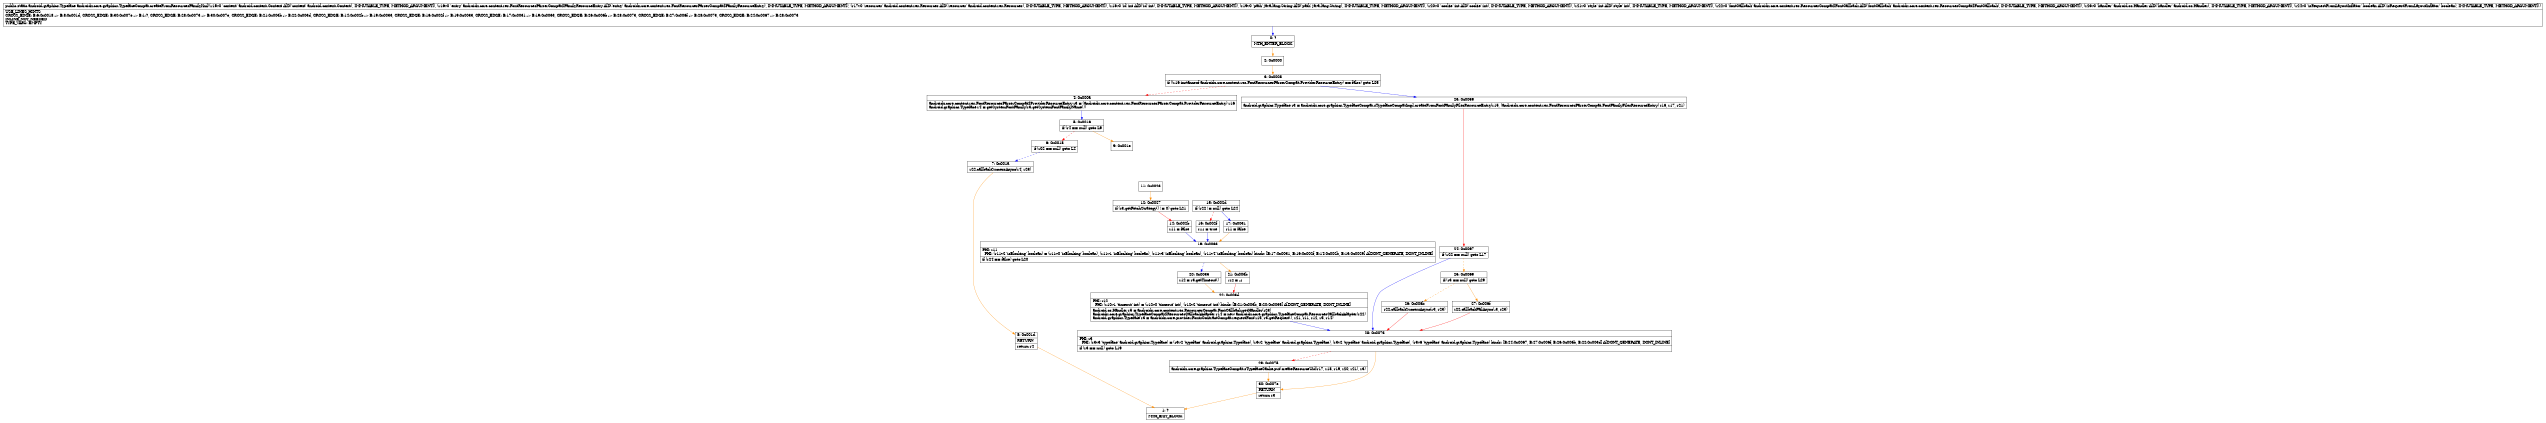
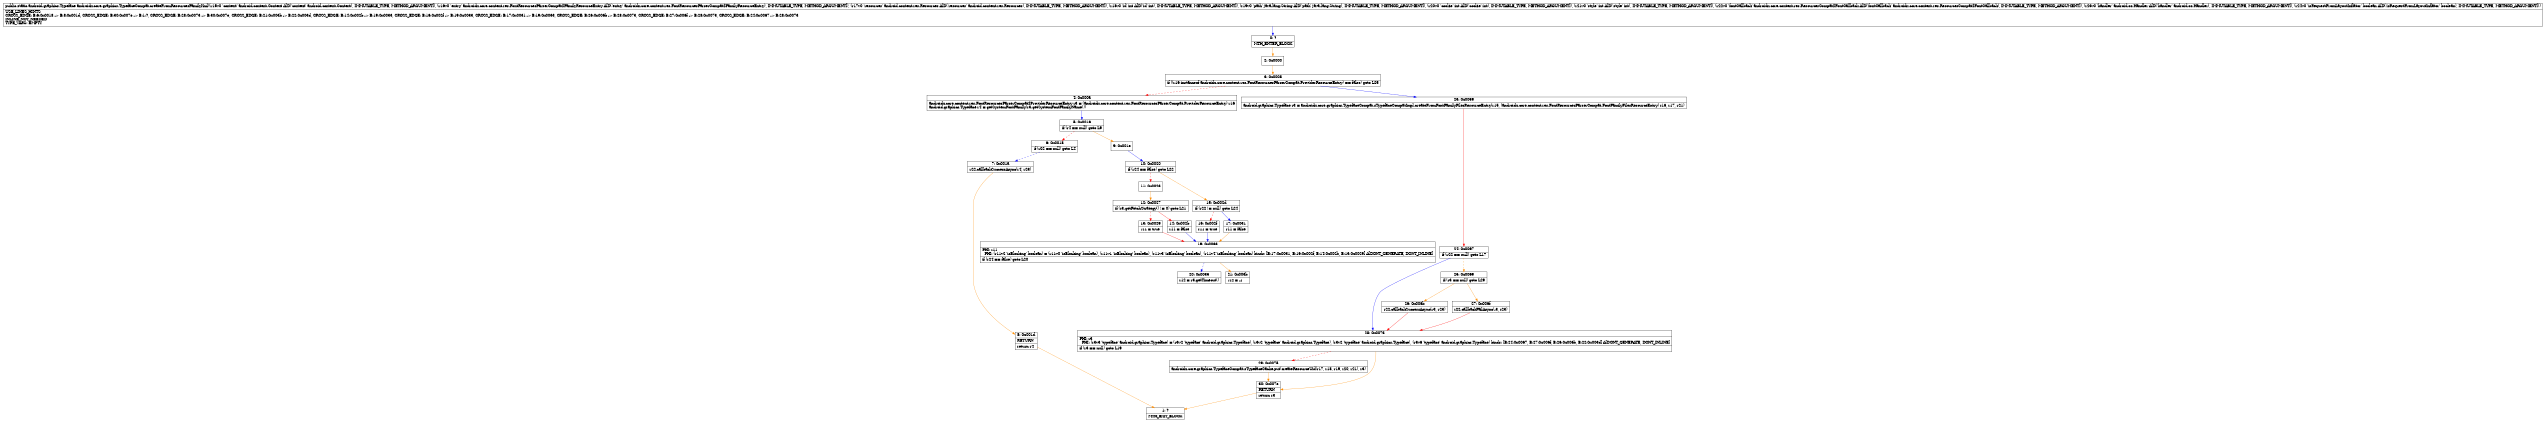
none -> (1151, 167)
none -> (1151, 227)
(1440, 292) -> (1440, 292)
(1229, 307) -> none
